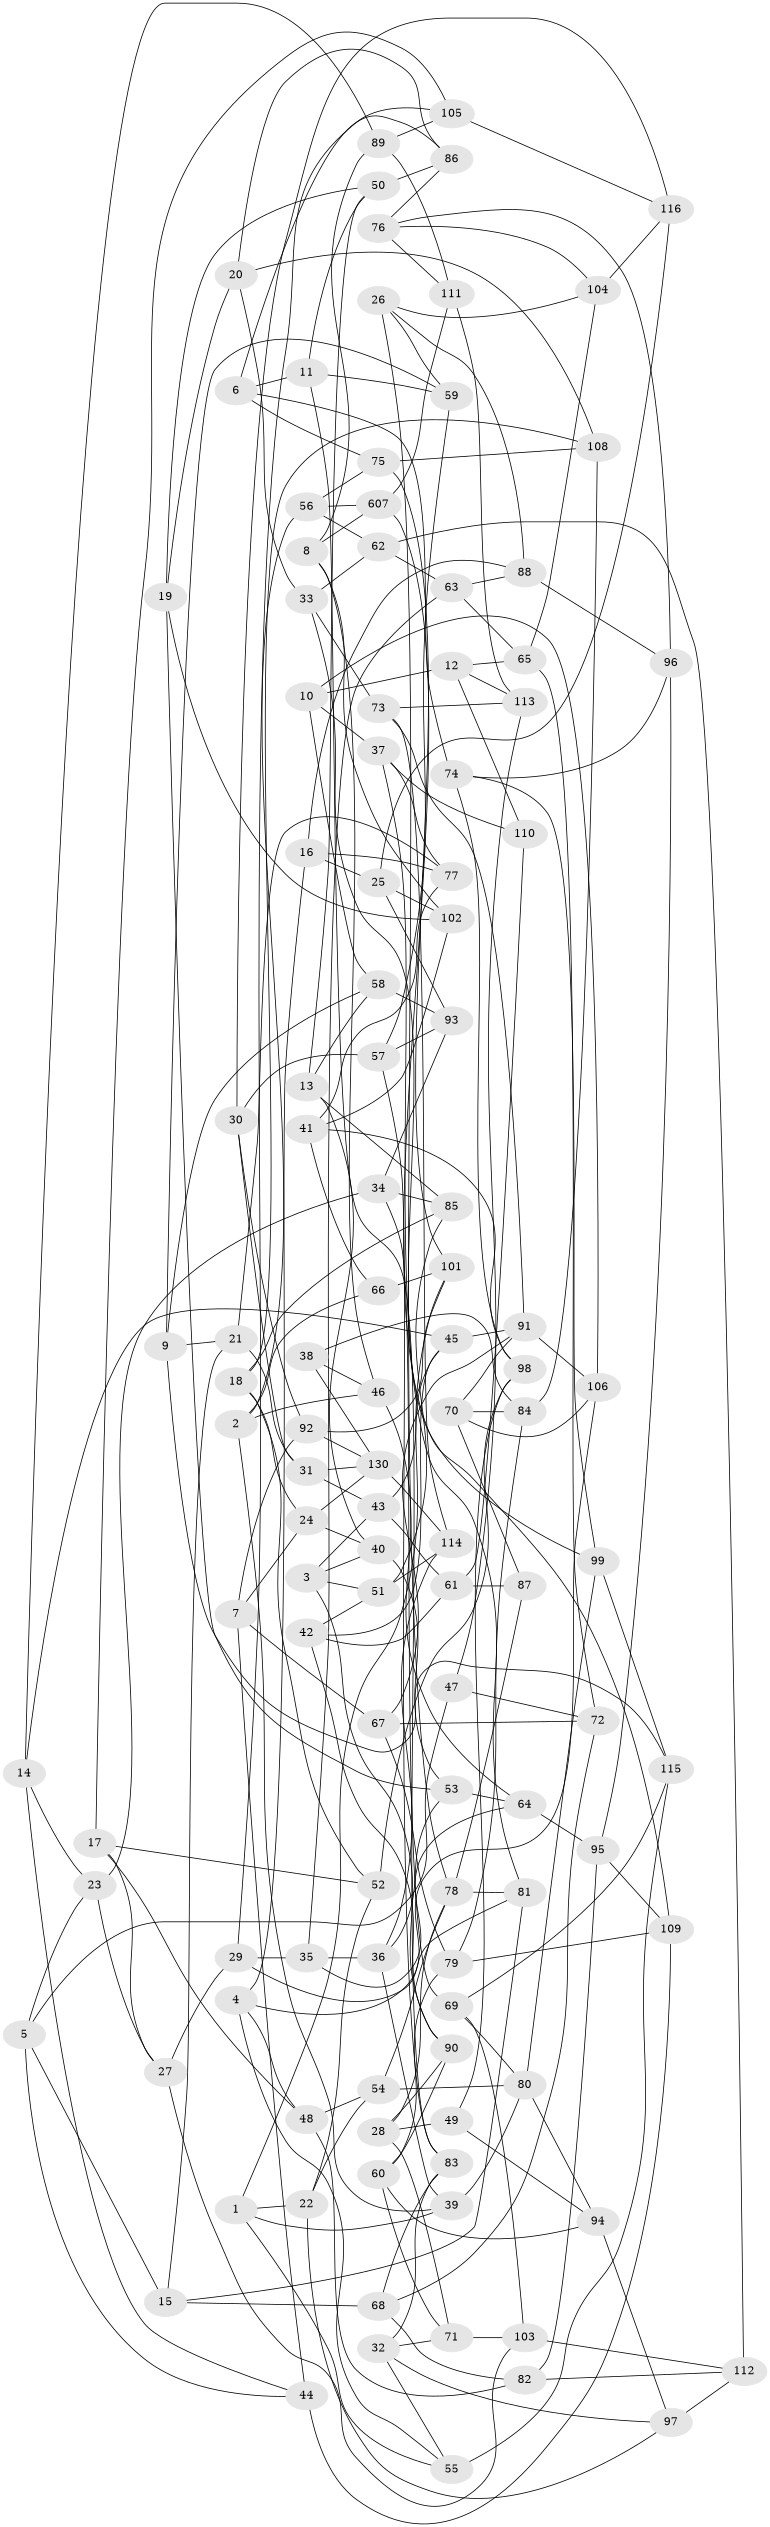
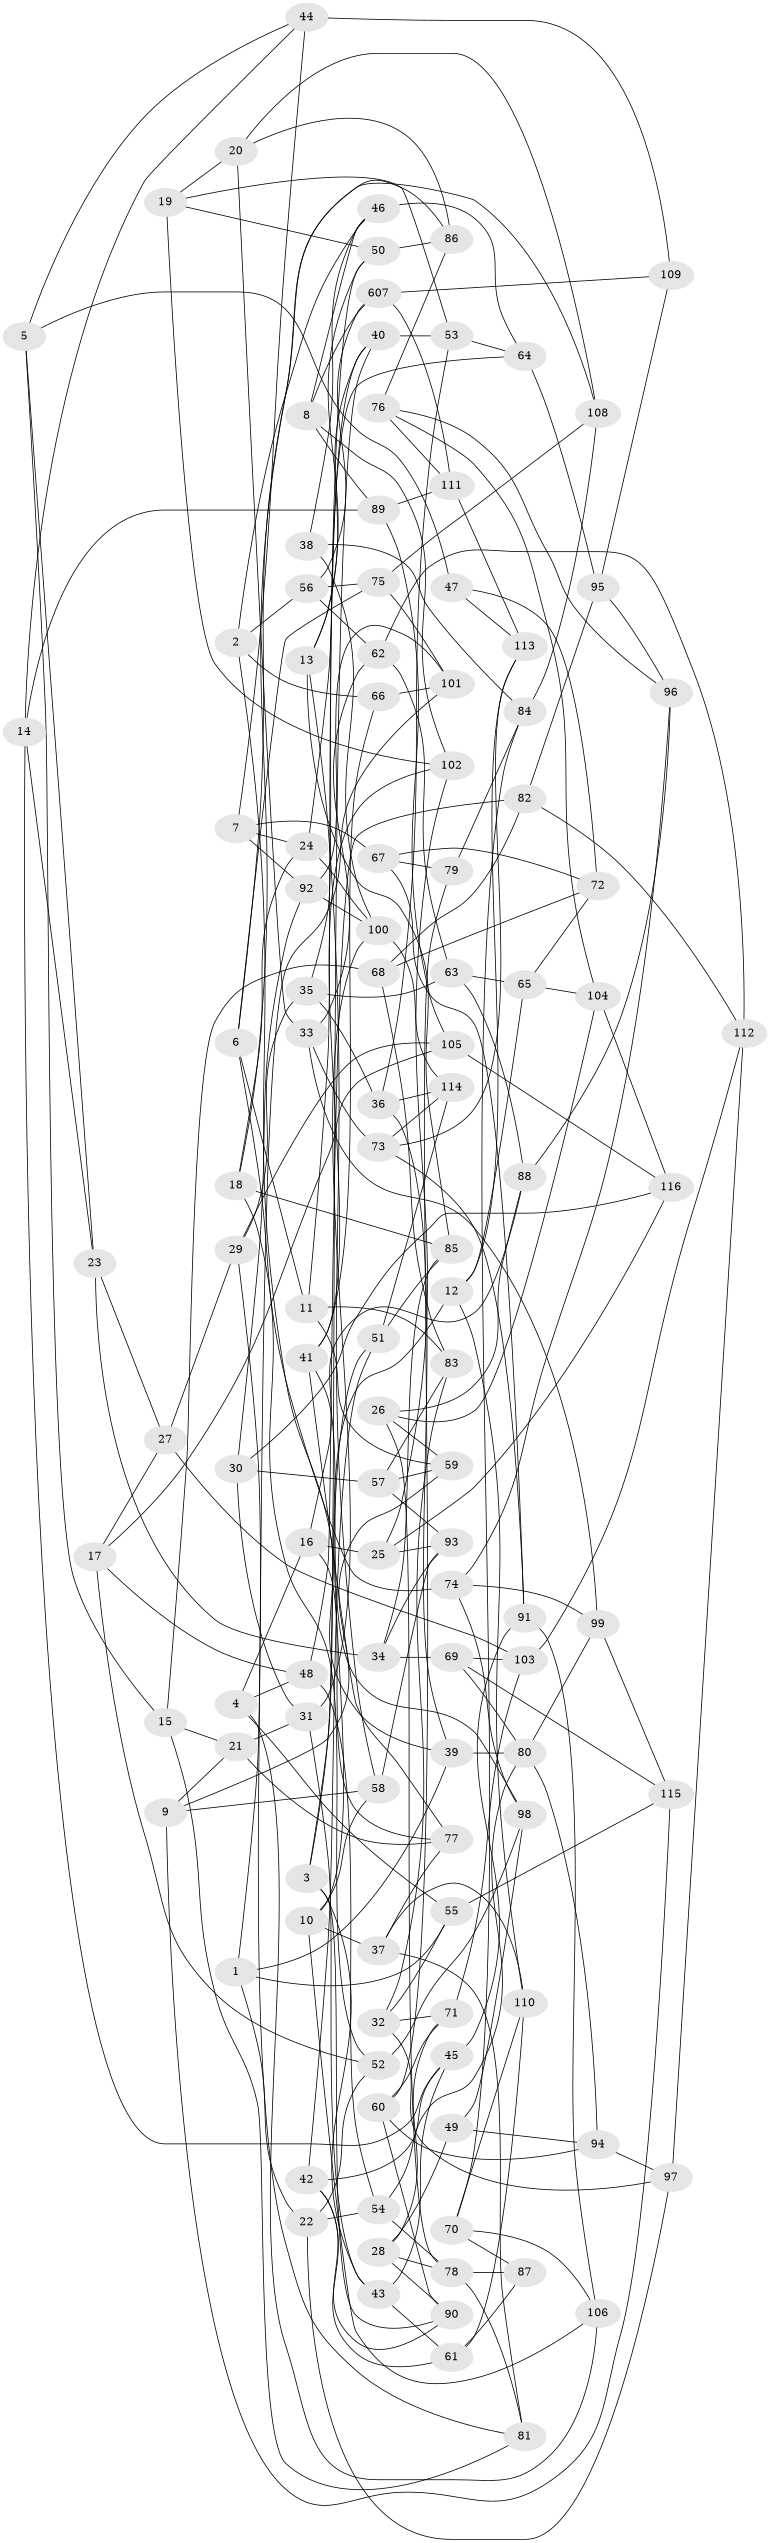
(487, 1369) -> (488, 2117)
(379, 1465) -> (379, 931)
(561, 1947) -> none
